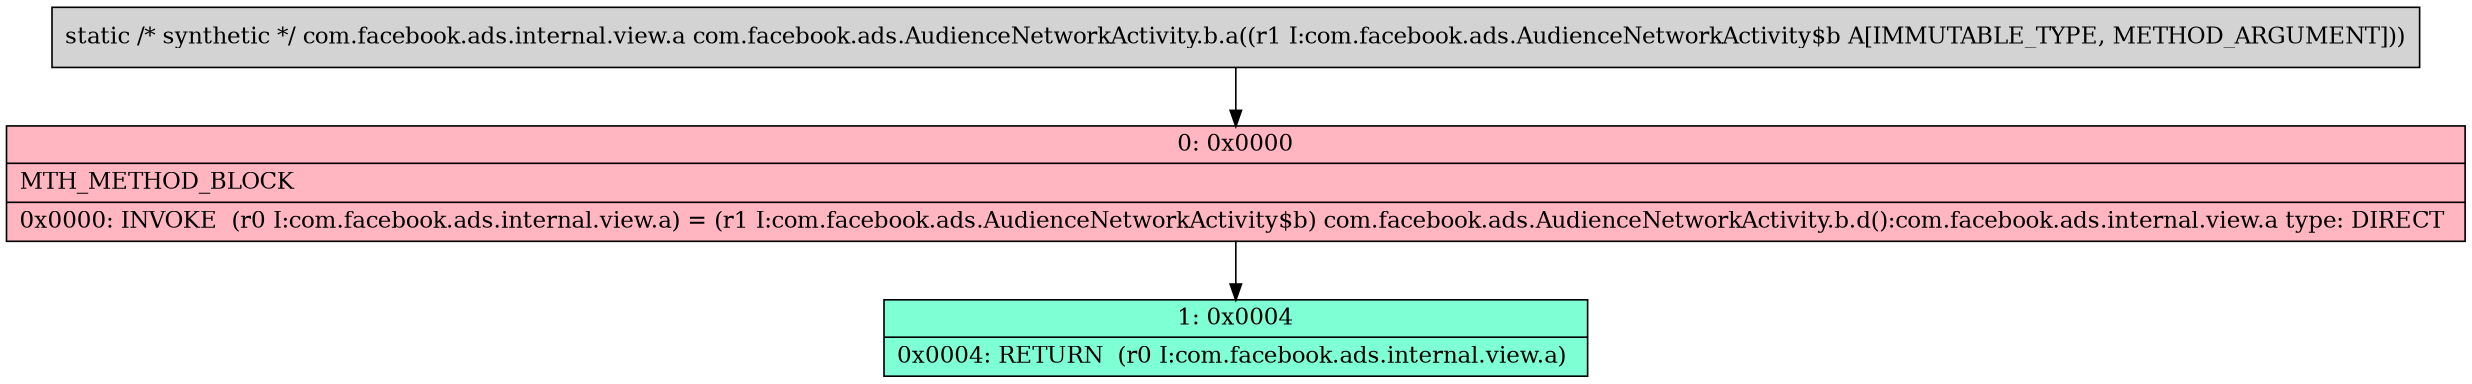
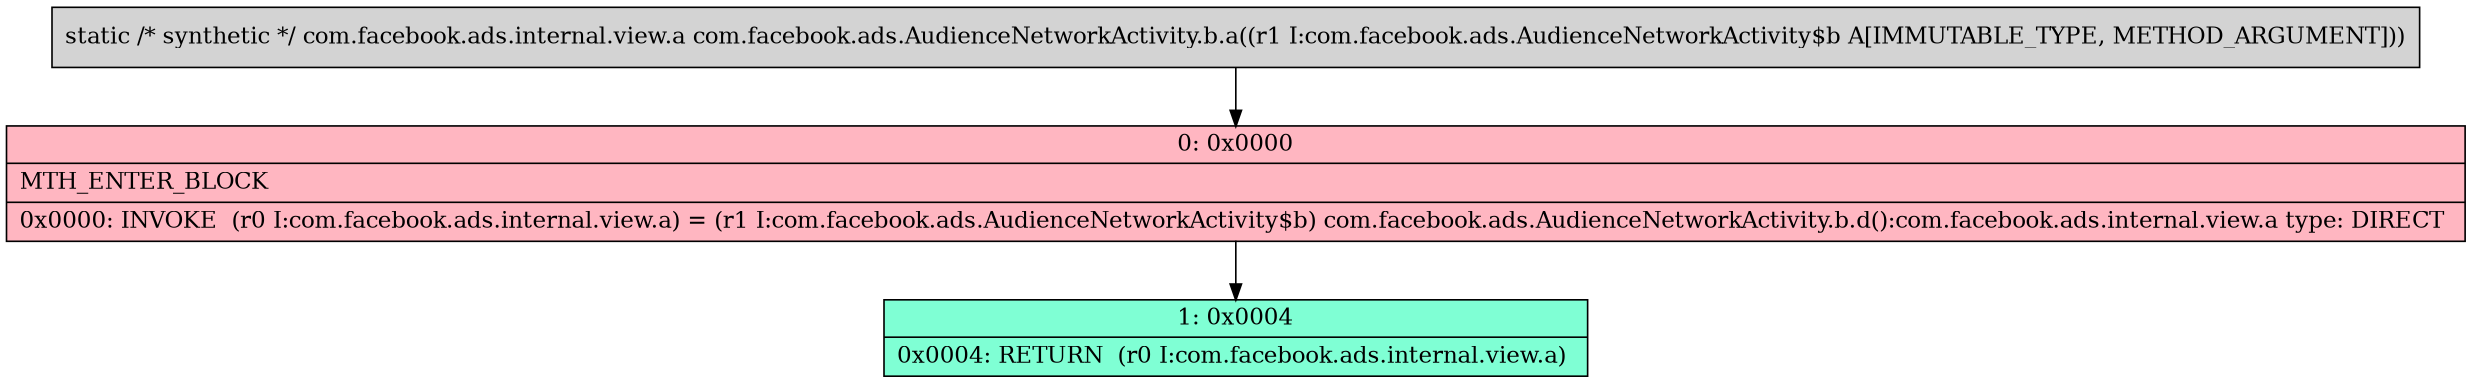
(157, 182) -> (145, 182)
